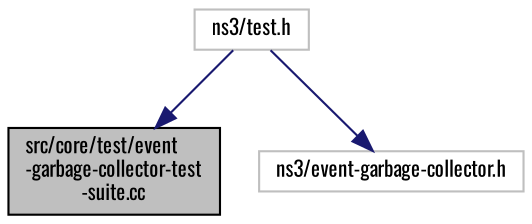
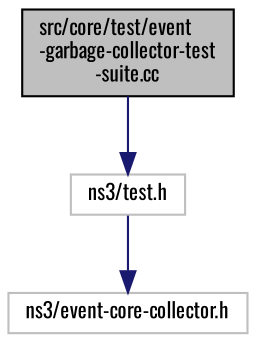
(202, 82) -> (128, 124)
(391, 171) -> (128, 313)
